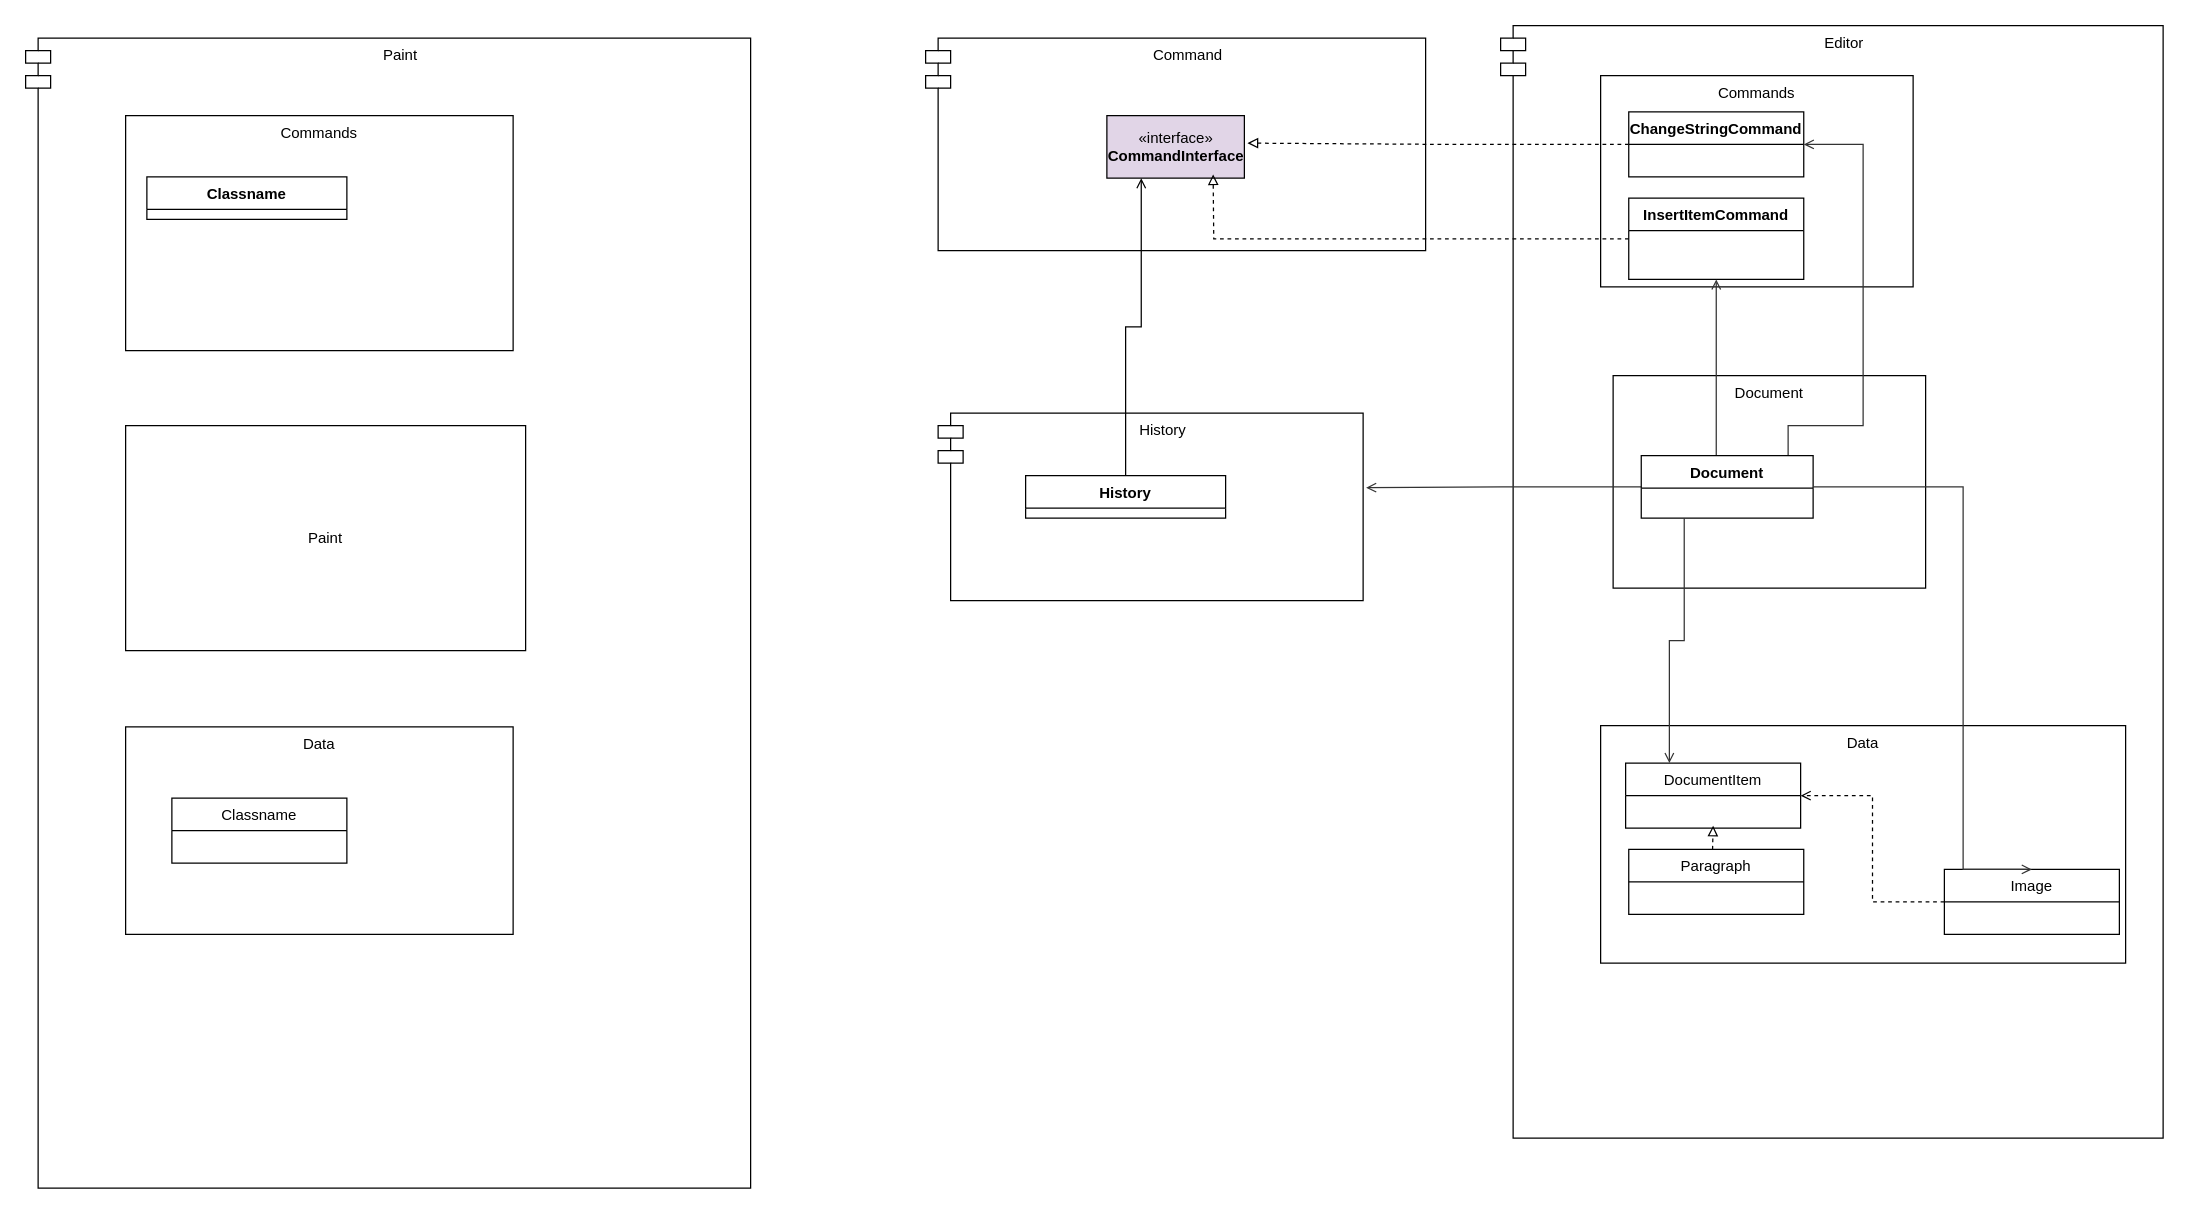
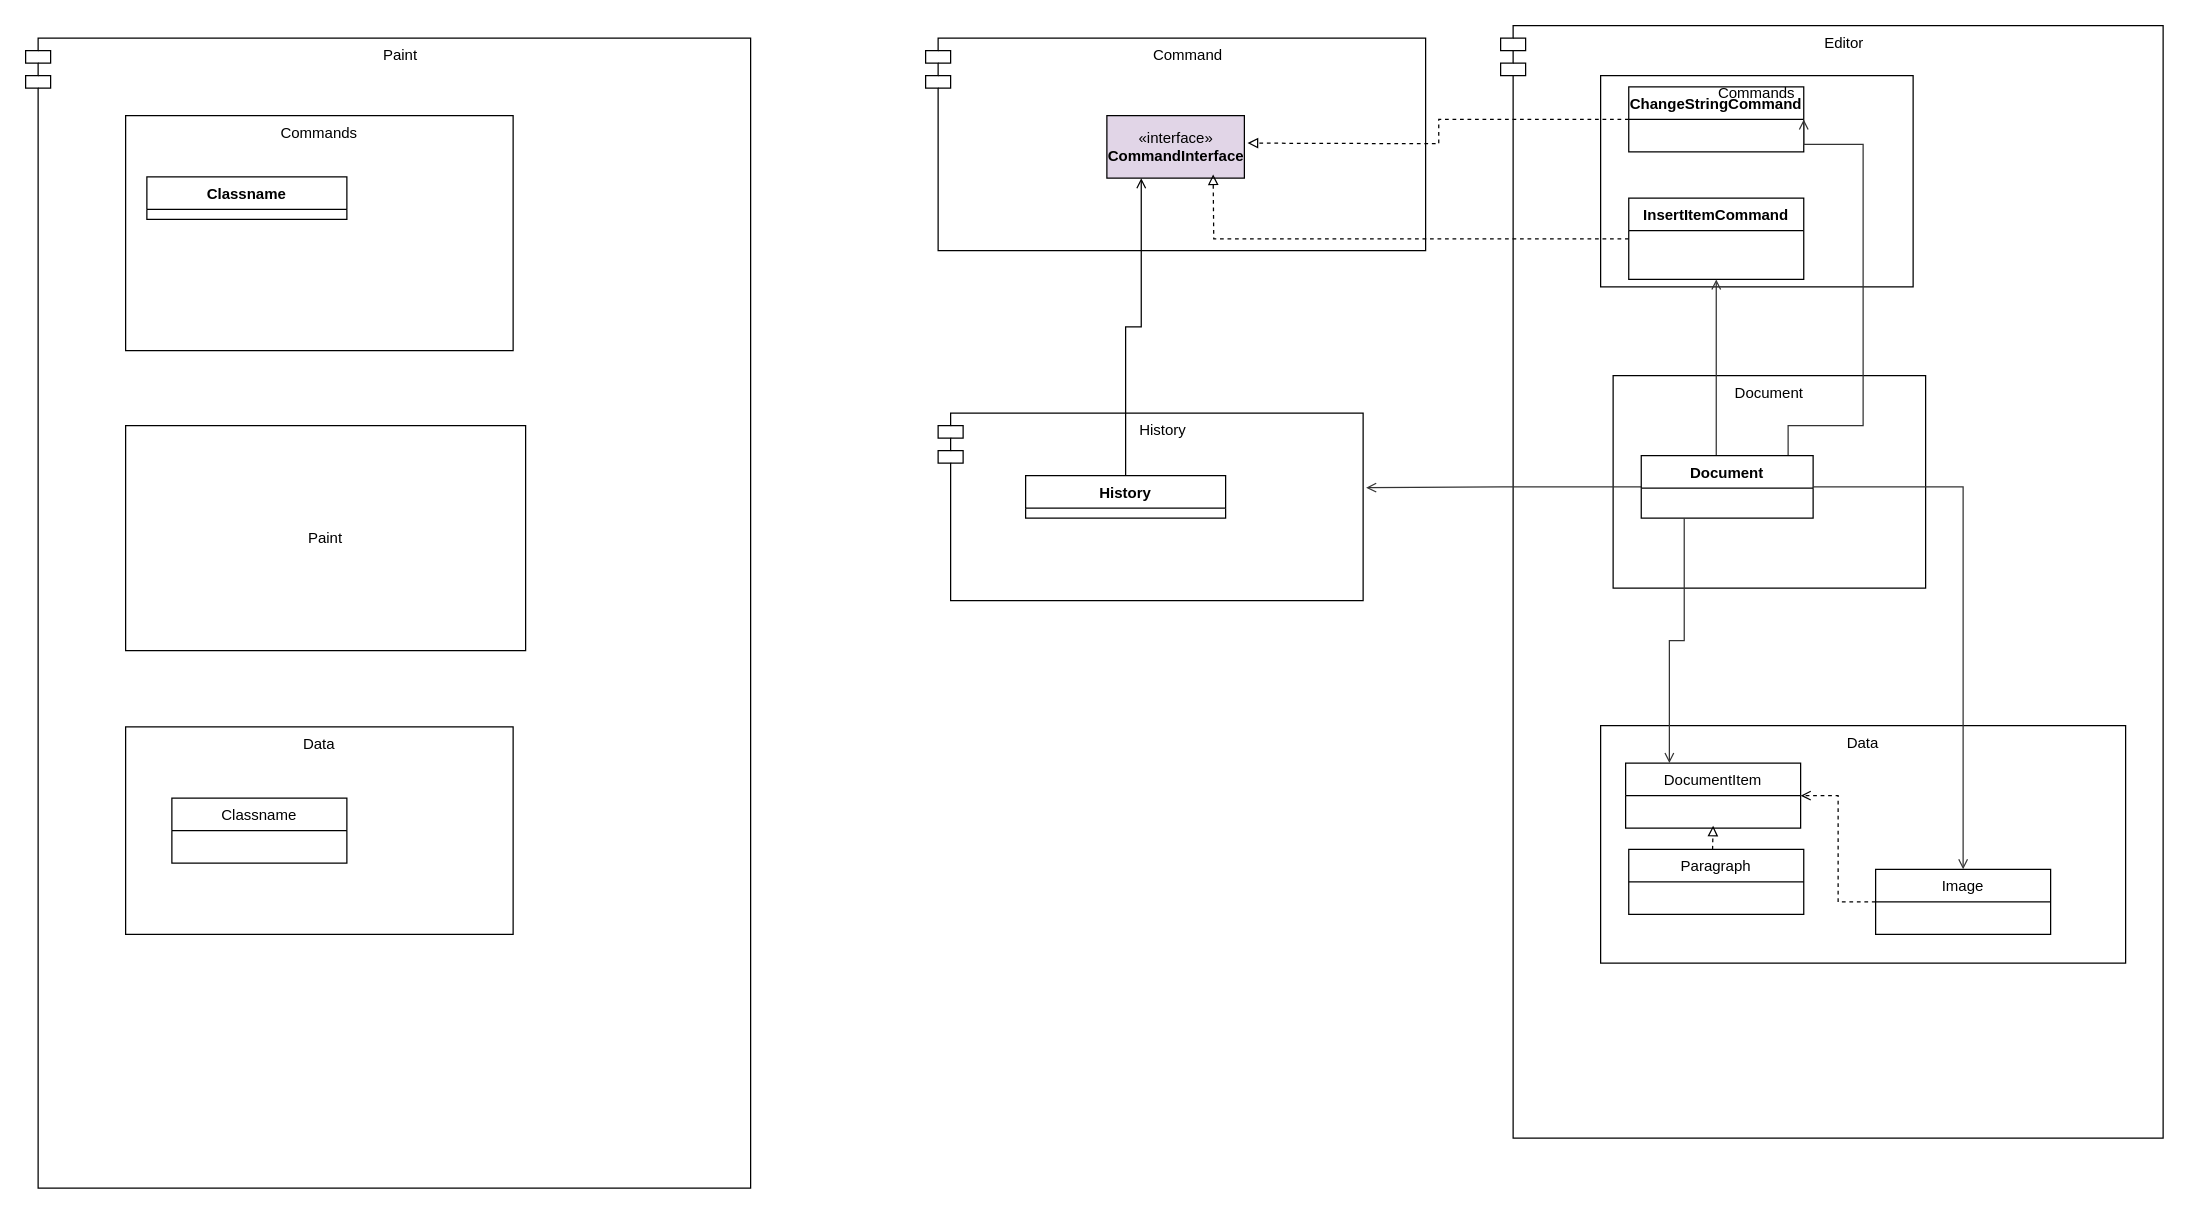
(1716, 144) -> (1716, 119)
(2032, 902) -> (1963, 902)
